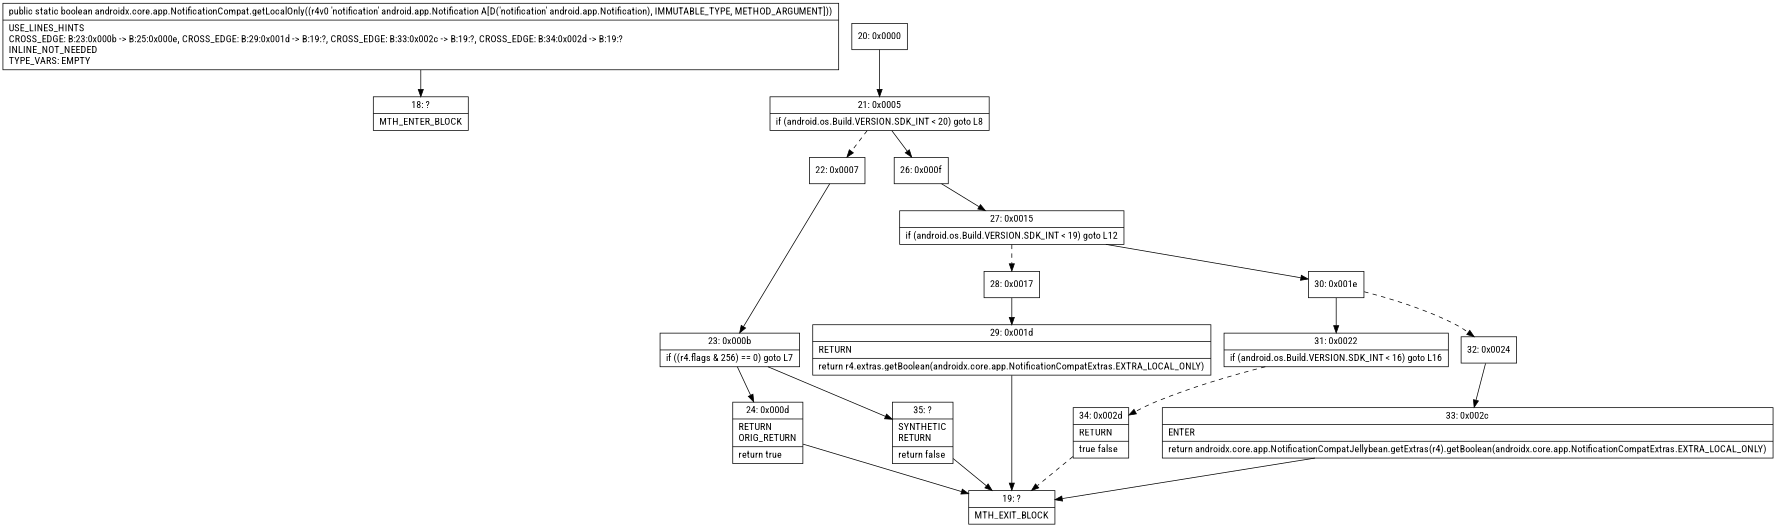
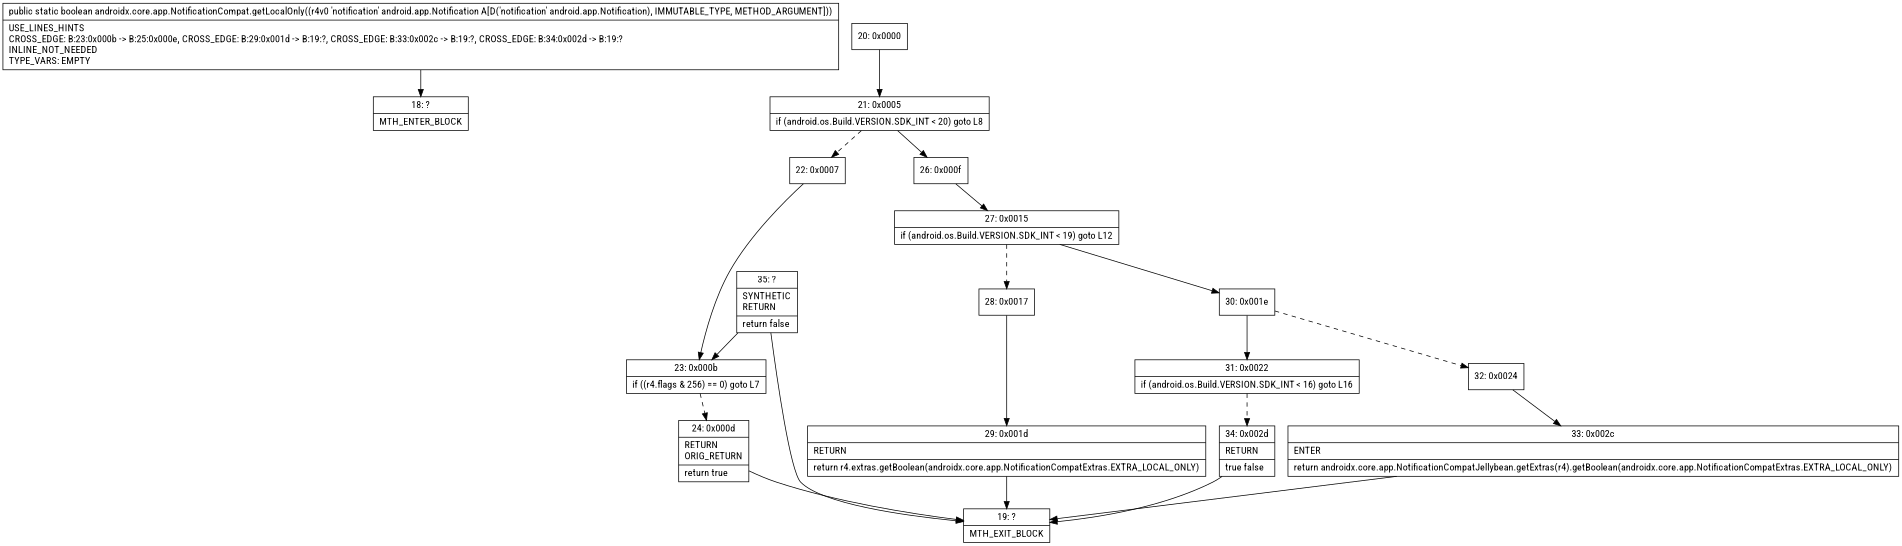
(744, 381) -> (702, 403)
(827, 392) -> (727, 344)
(1055, 471) -> (1167, 500)
